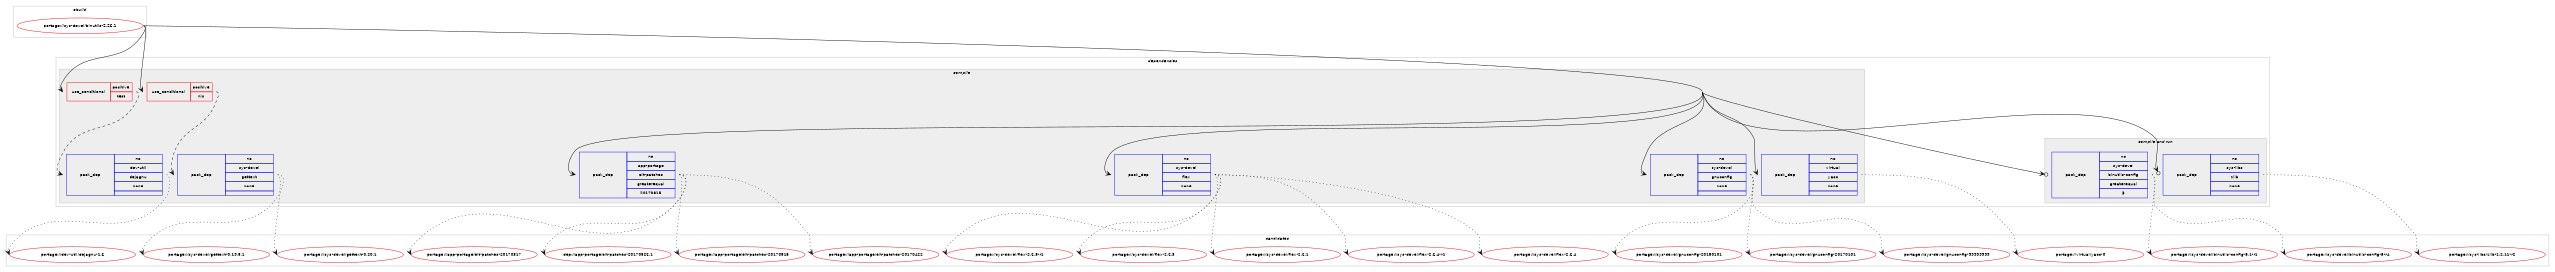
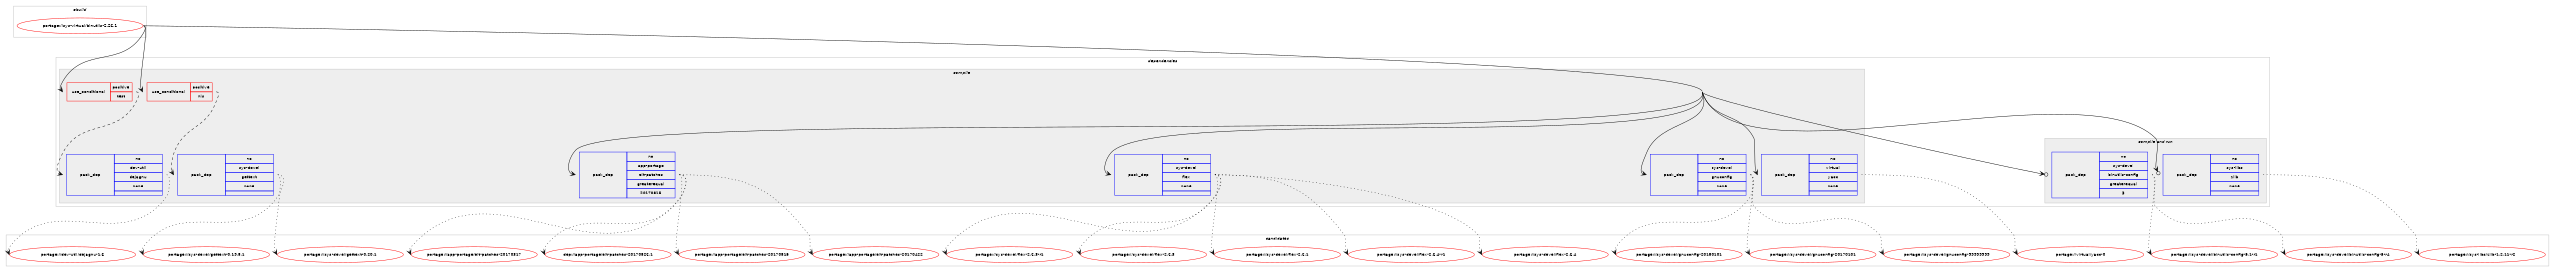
(80, 26) -> (80, 26)
